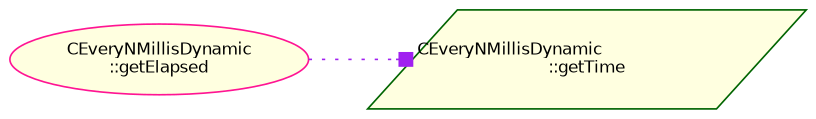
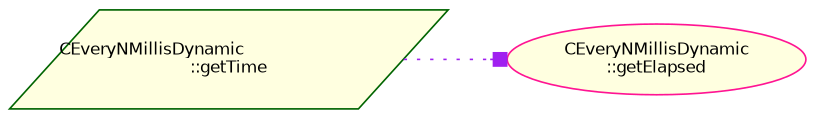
(352, 59) -> (447, 59)
